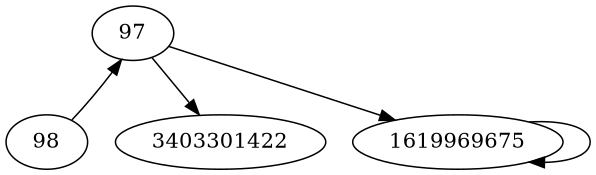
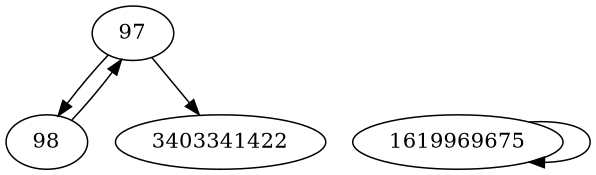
(275, 81) -> (87, 79)
(221, 142) -> (221, 142)
